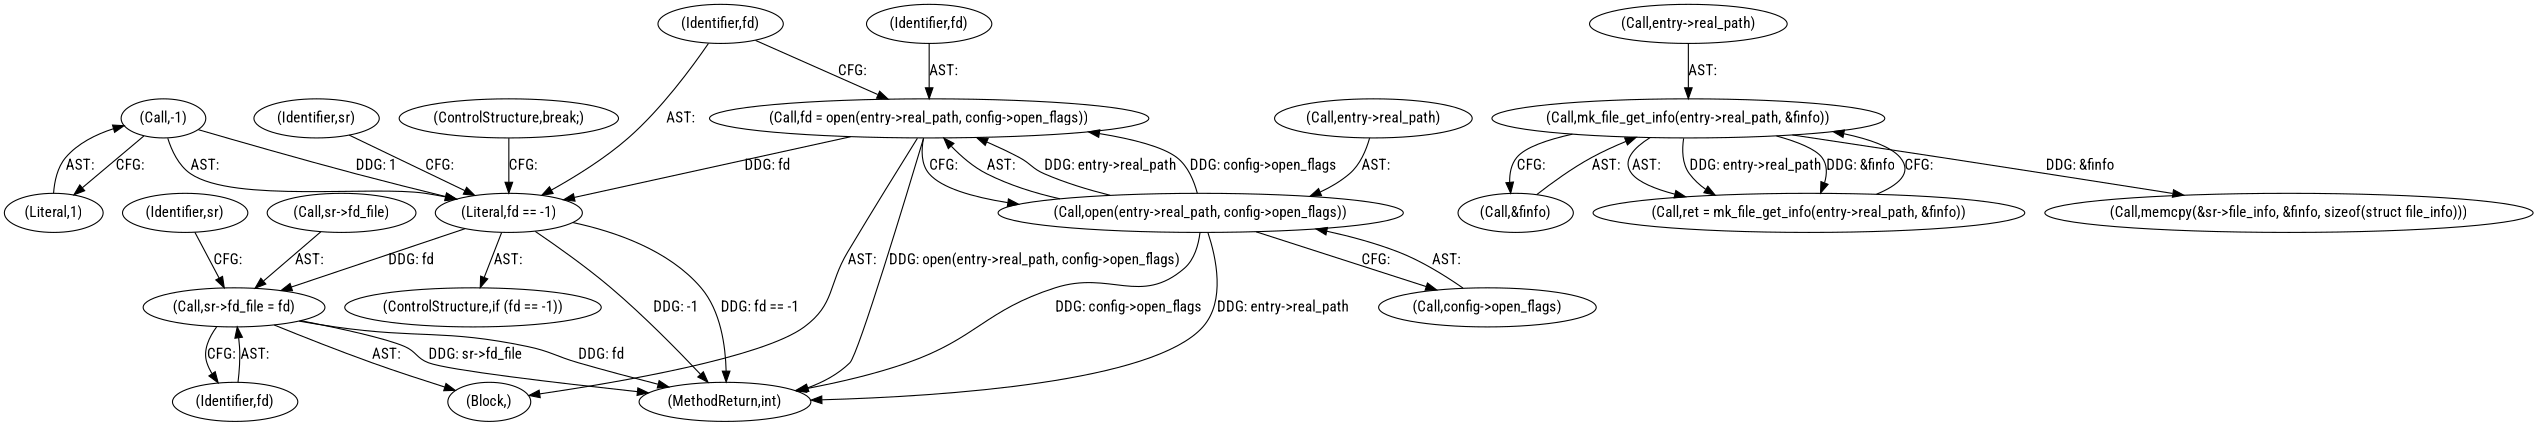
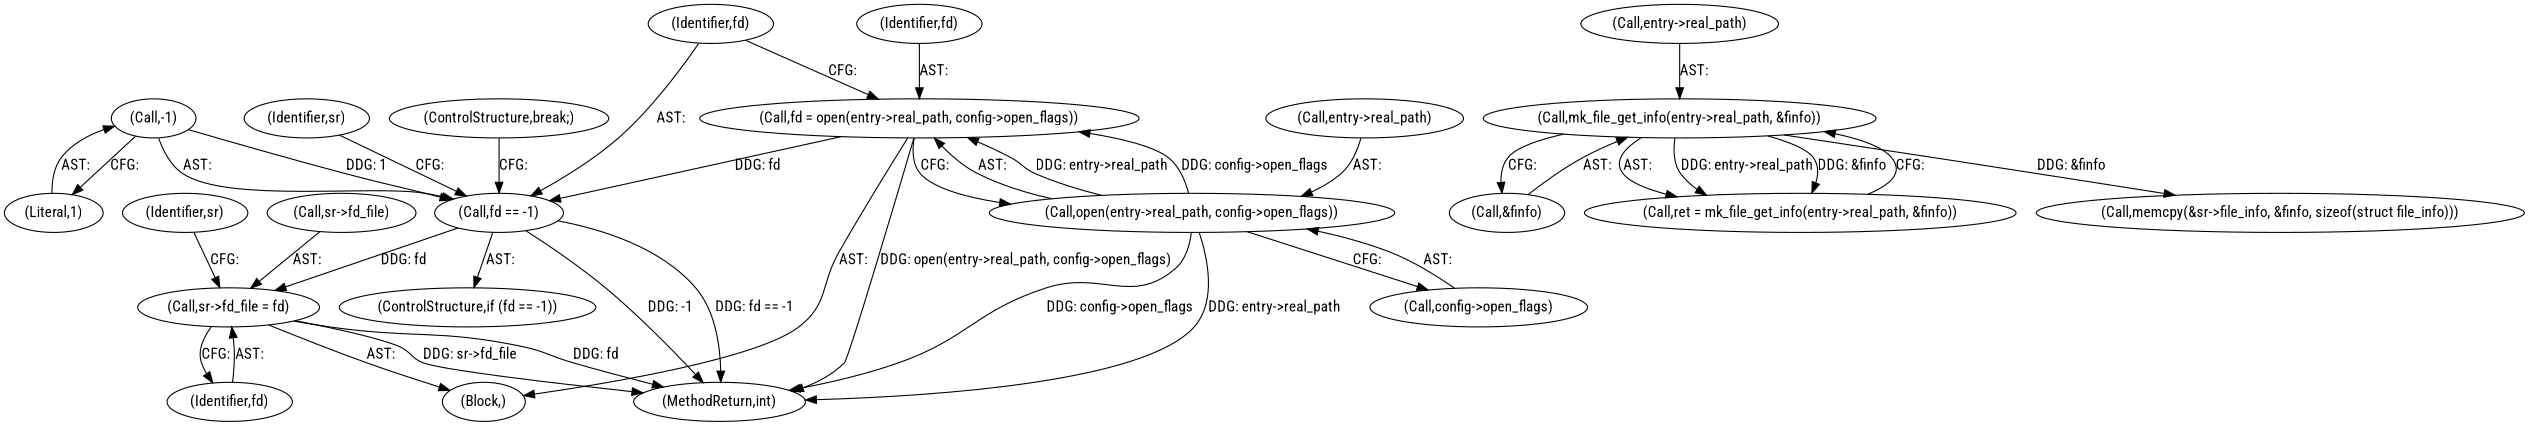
(509, 213) -> (499, 213)
